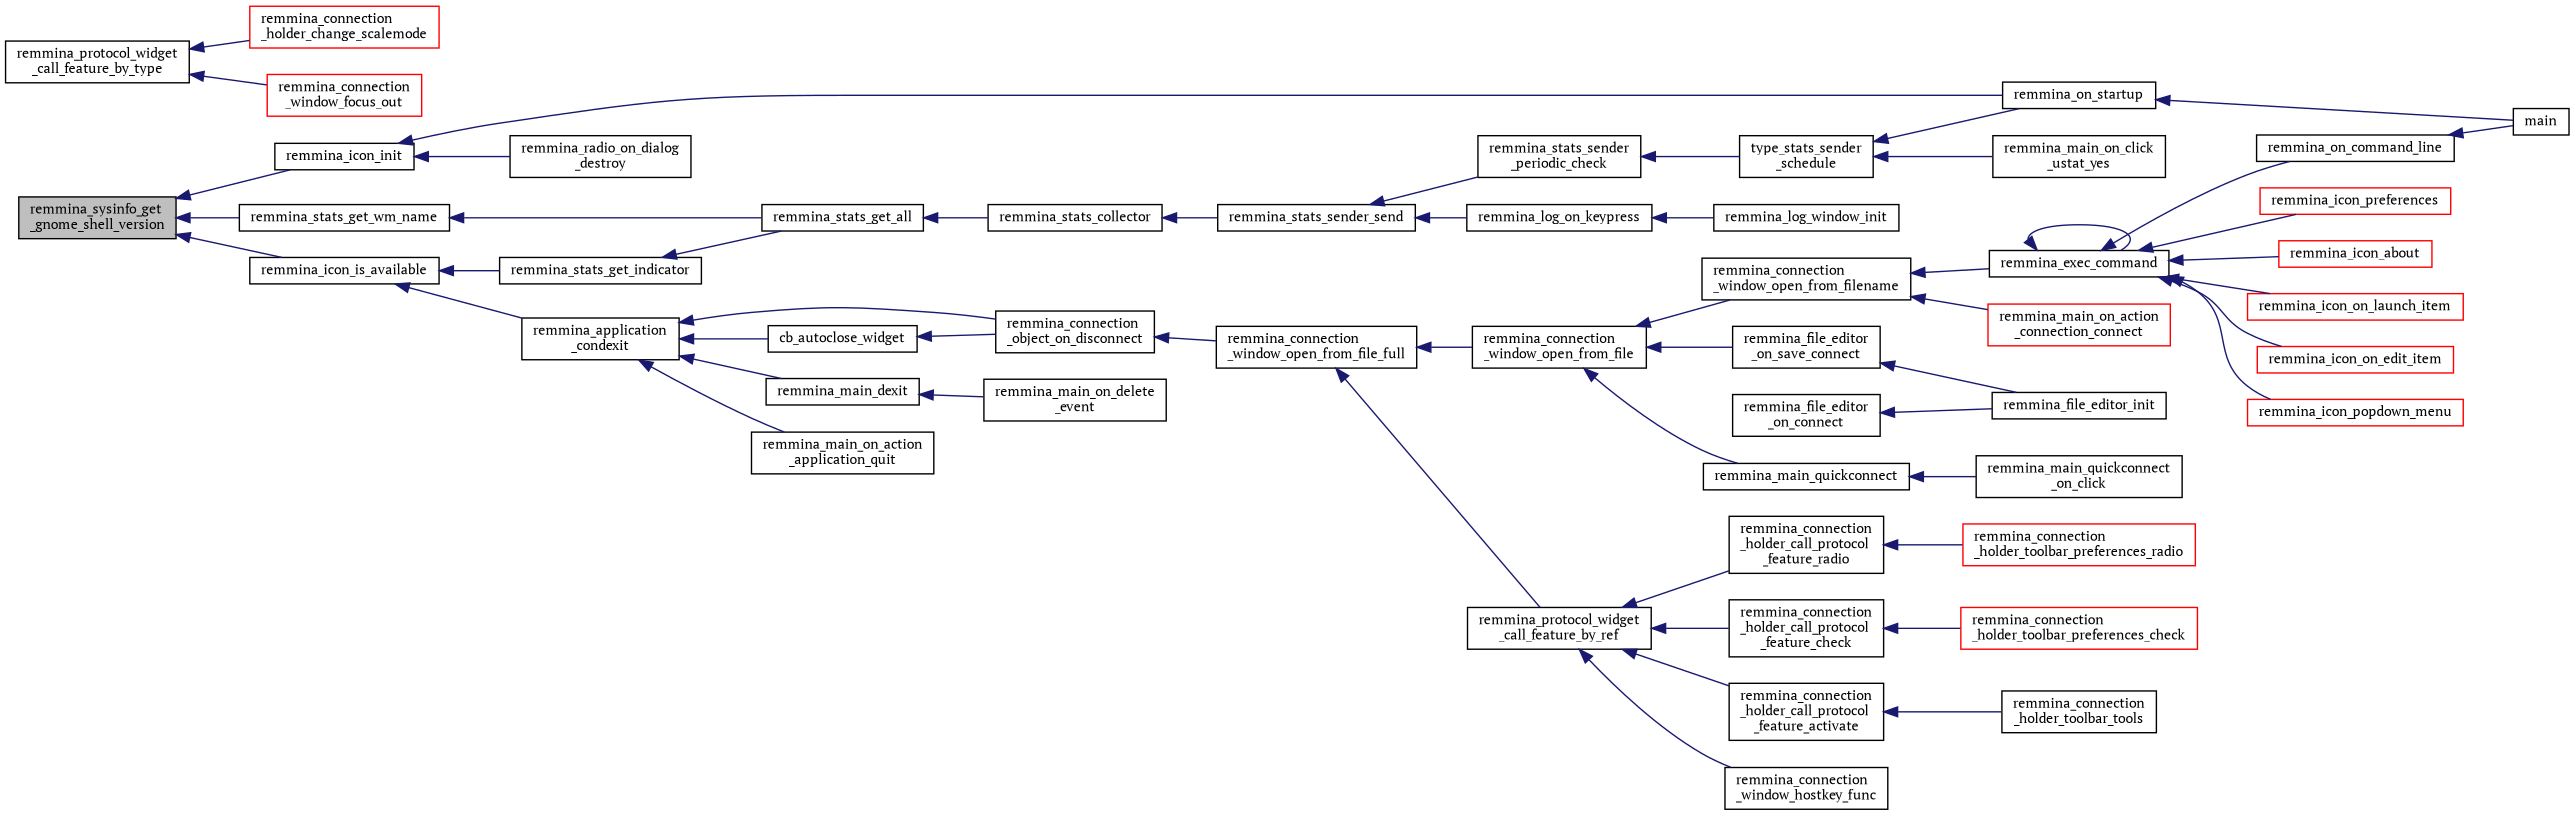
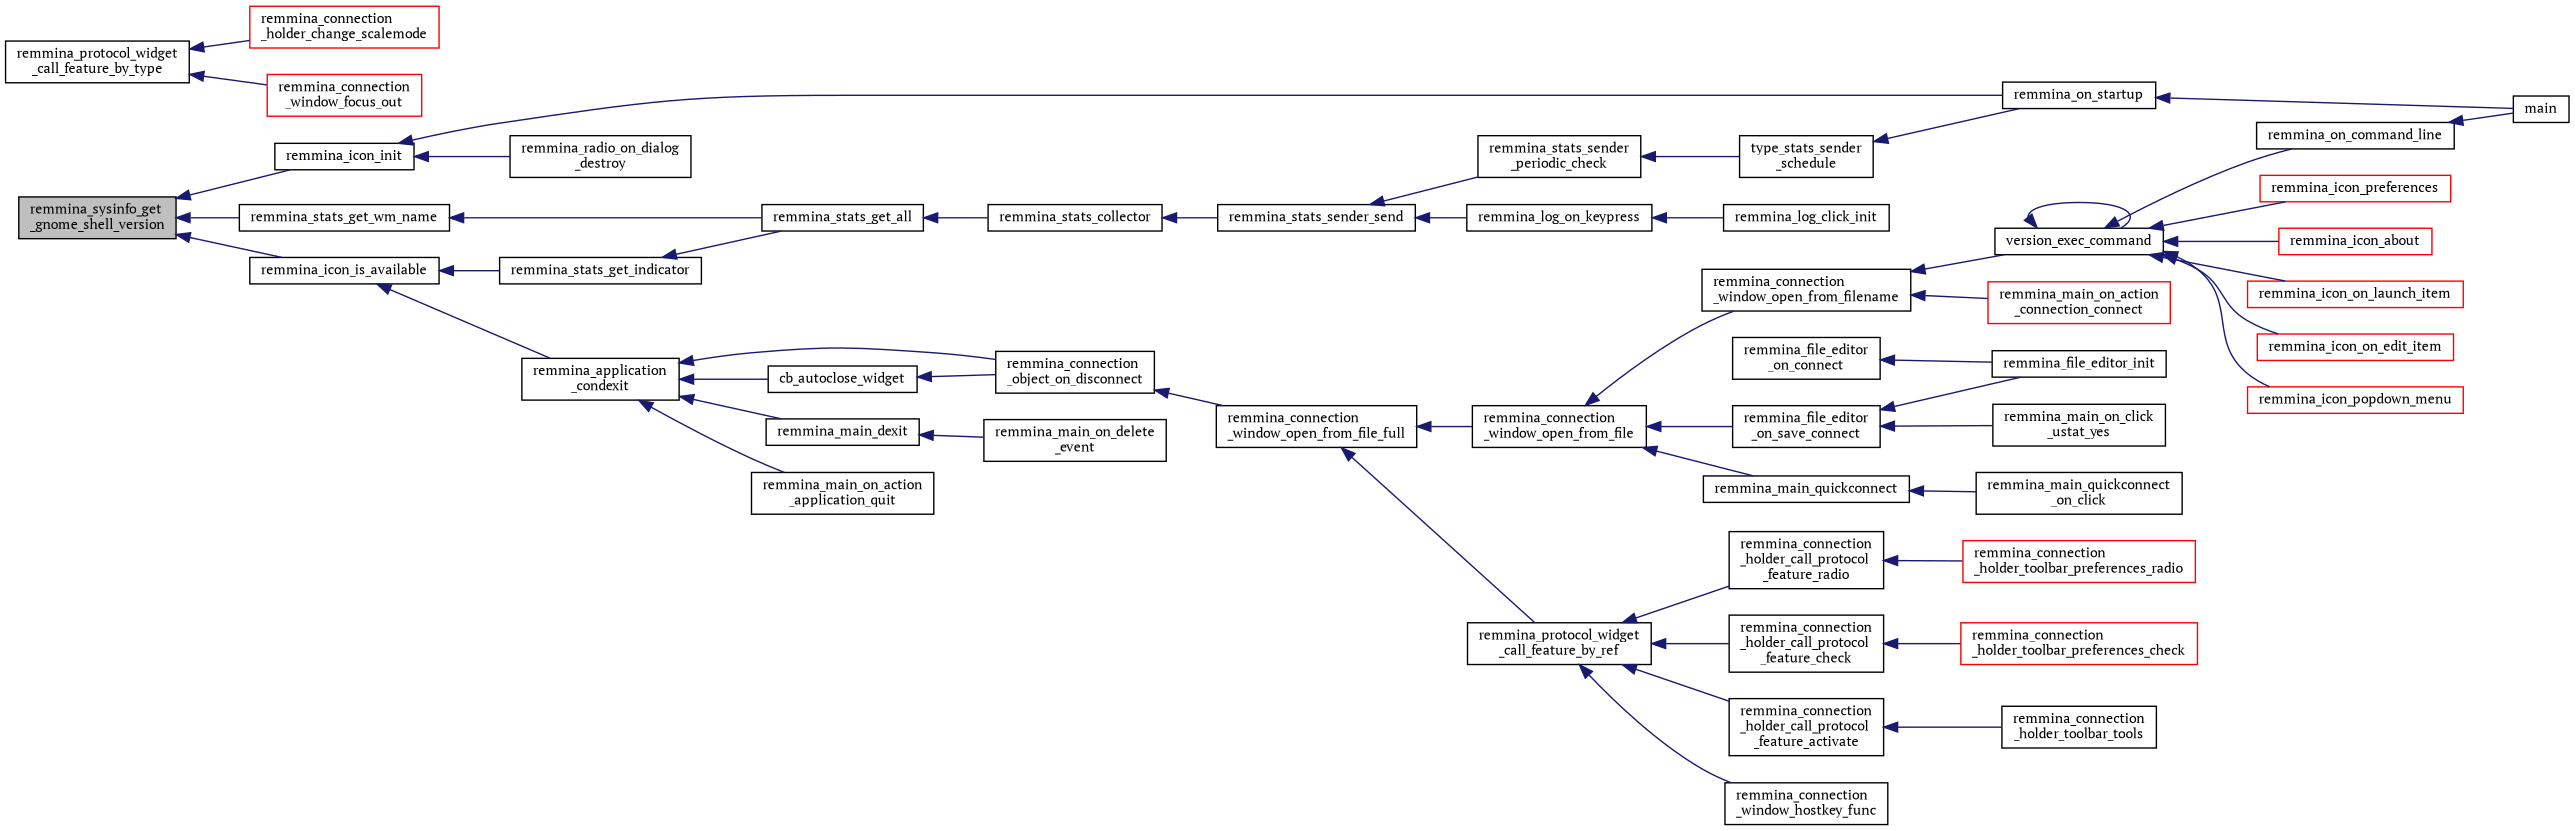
(1940, 157) -> (1944, 426)
(1806, 218) -> (1806, 218)
(2079, 264) -> (2079, 241)
